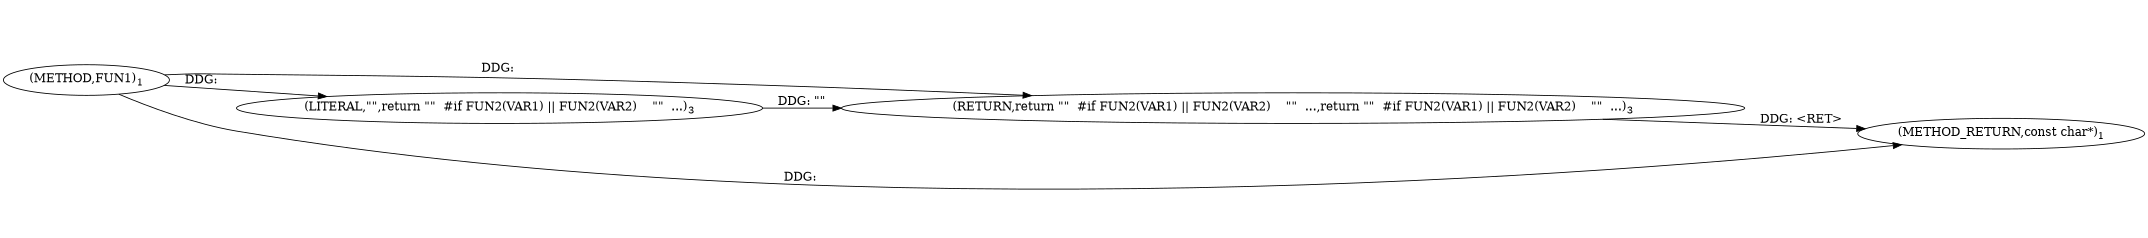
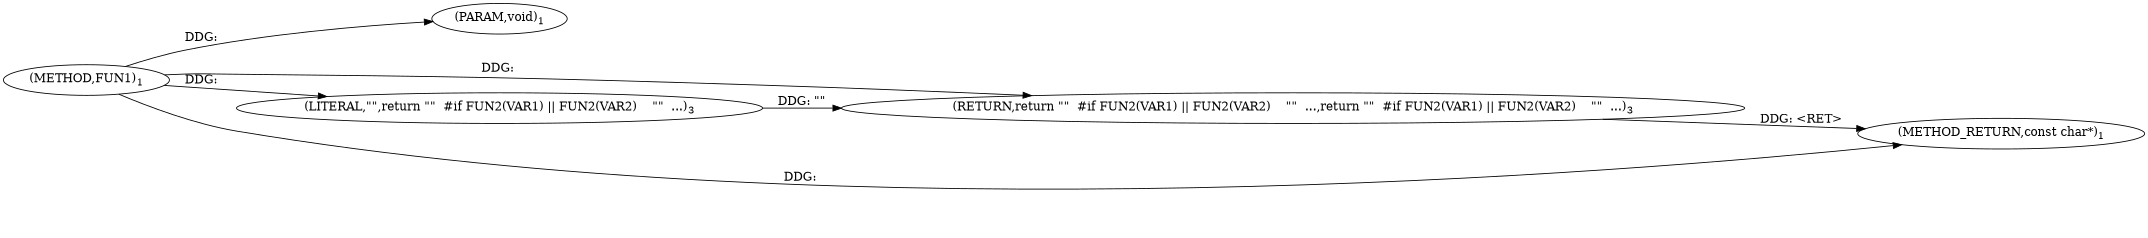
none -> (500, 19)
